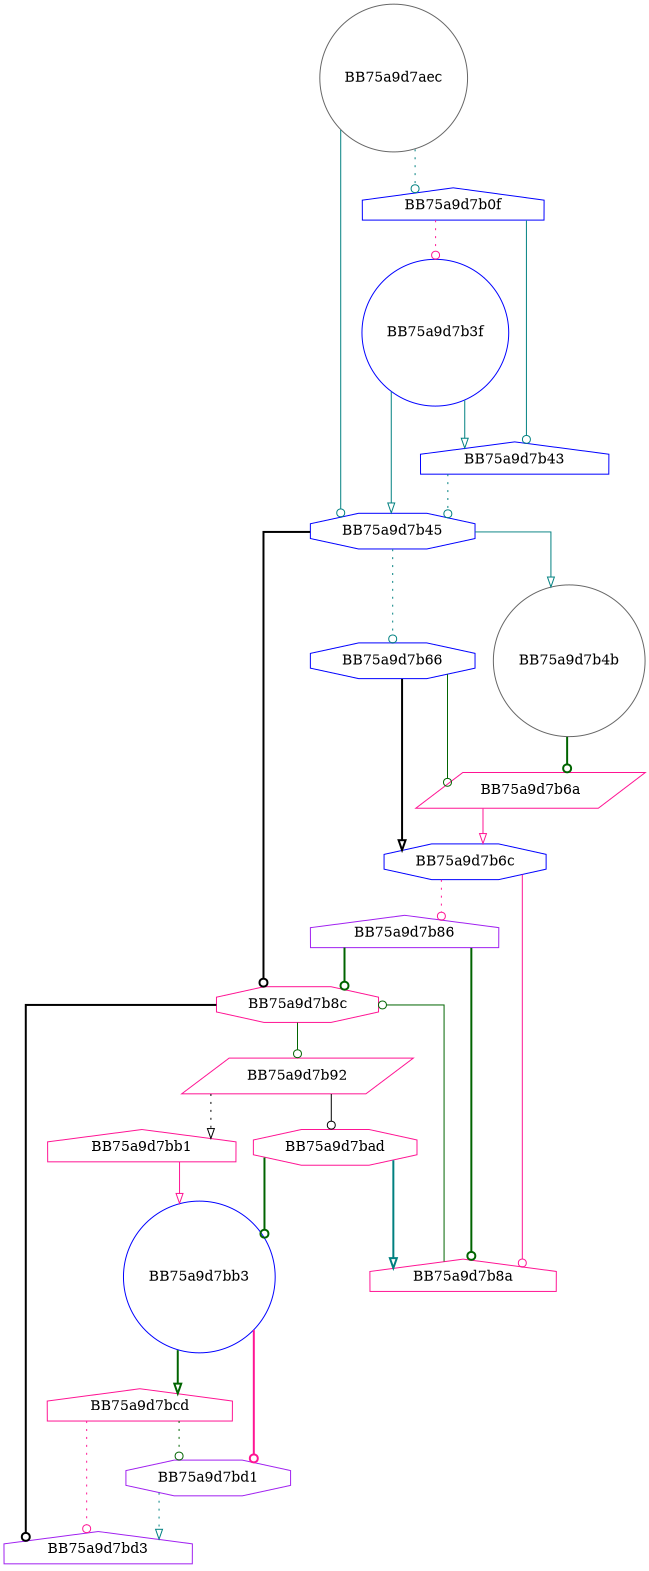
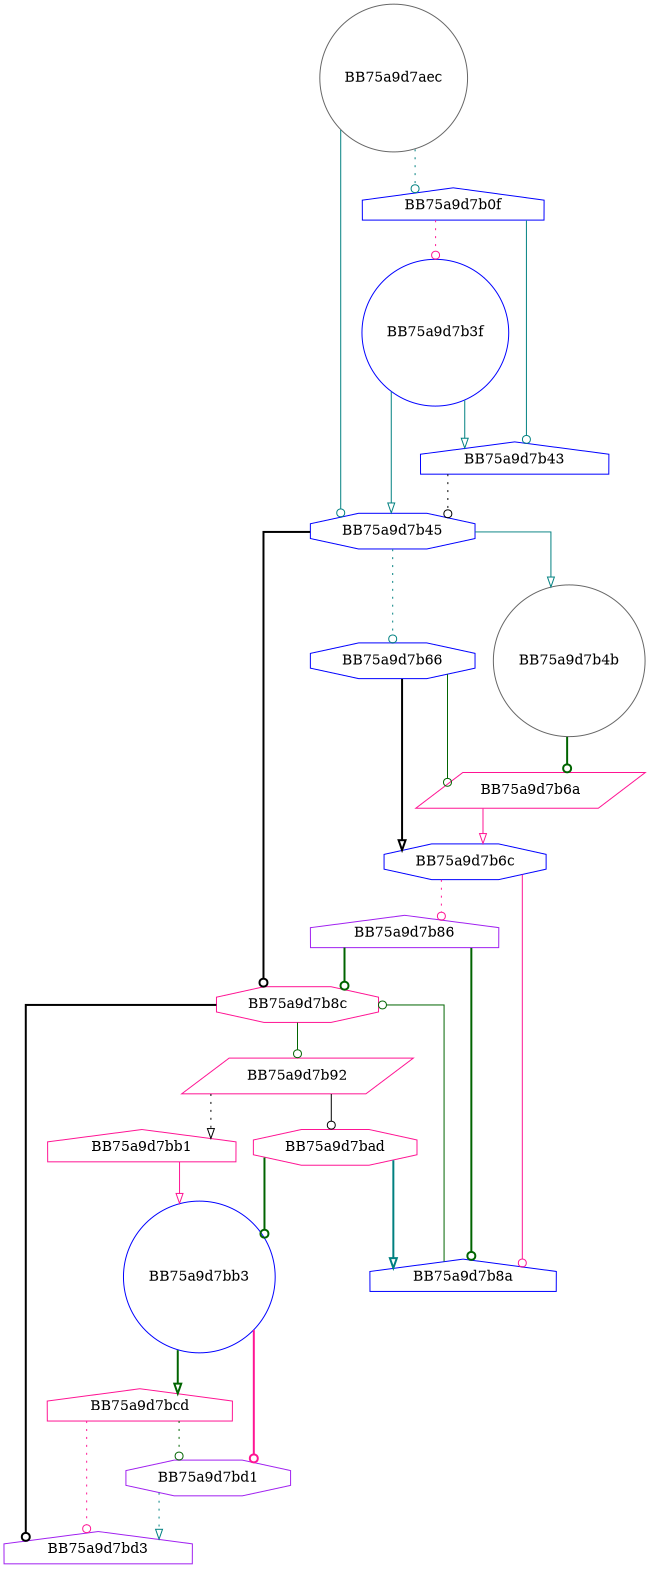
(448, 492) -> (448, 492)
(463, 1277) -> (463, 1277)
